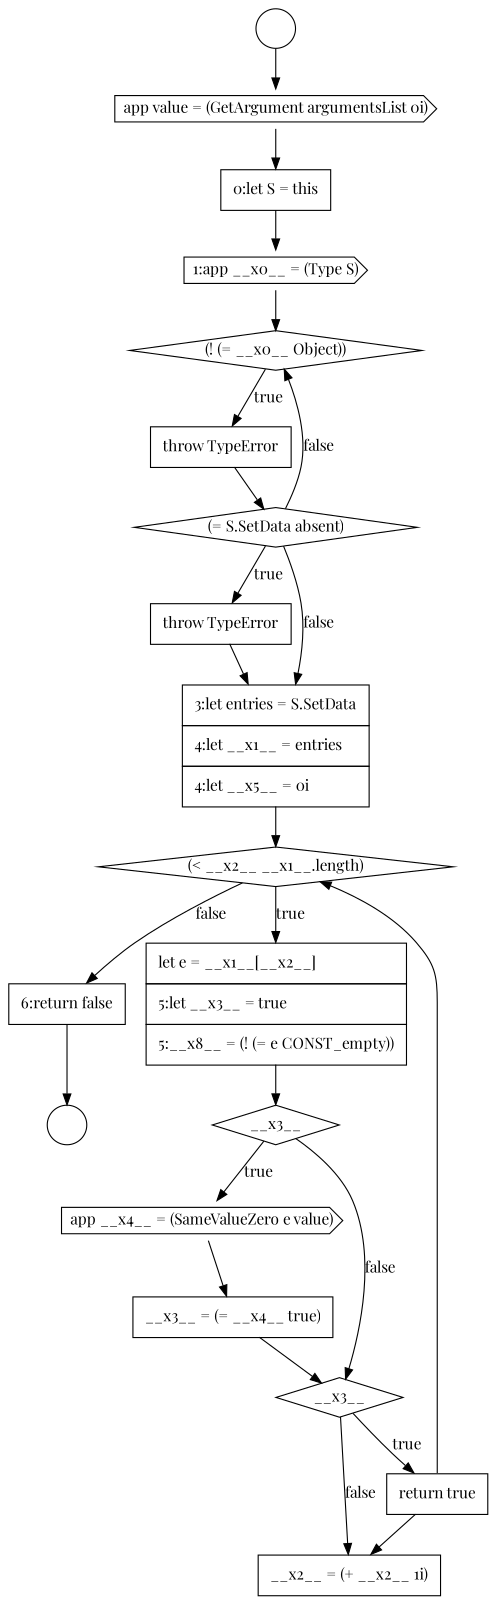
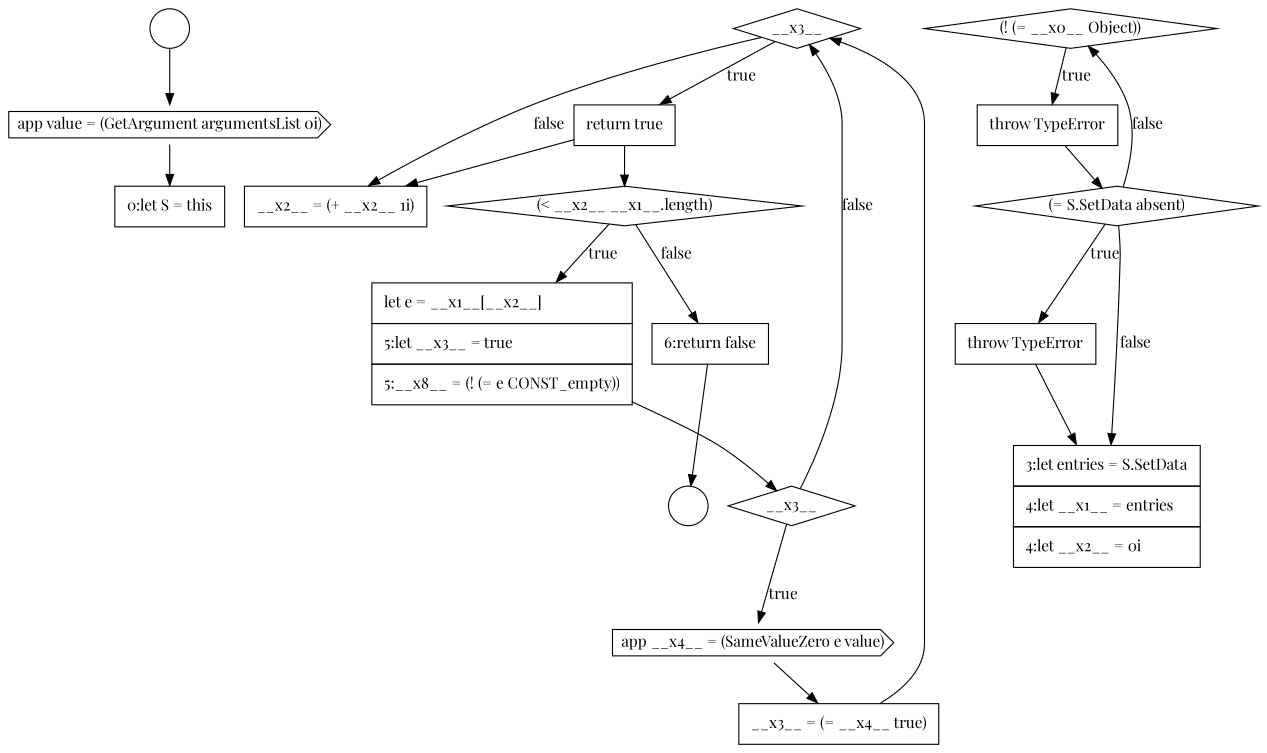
(276, 270) -> none
(252, 786) -> (1084, 547)
(276, 821) -> none
